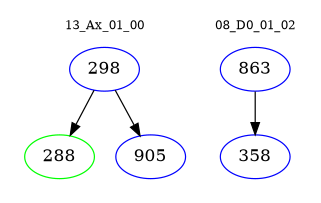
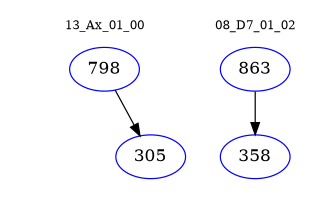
(256, 26) -> (256, 26)
(105, 69) -> (105, 69)
(60, 157) -> none
(151, 157) -> (151, 157)
